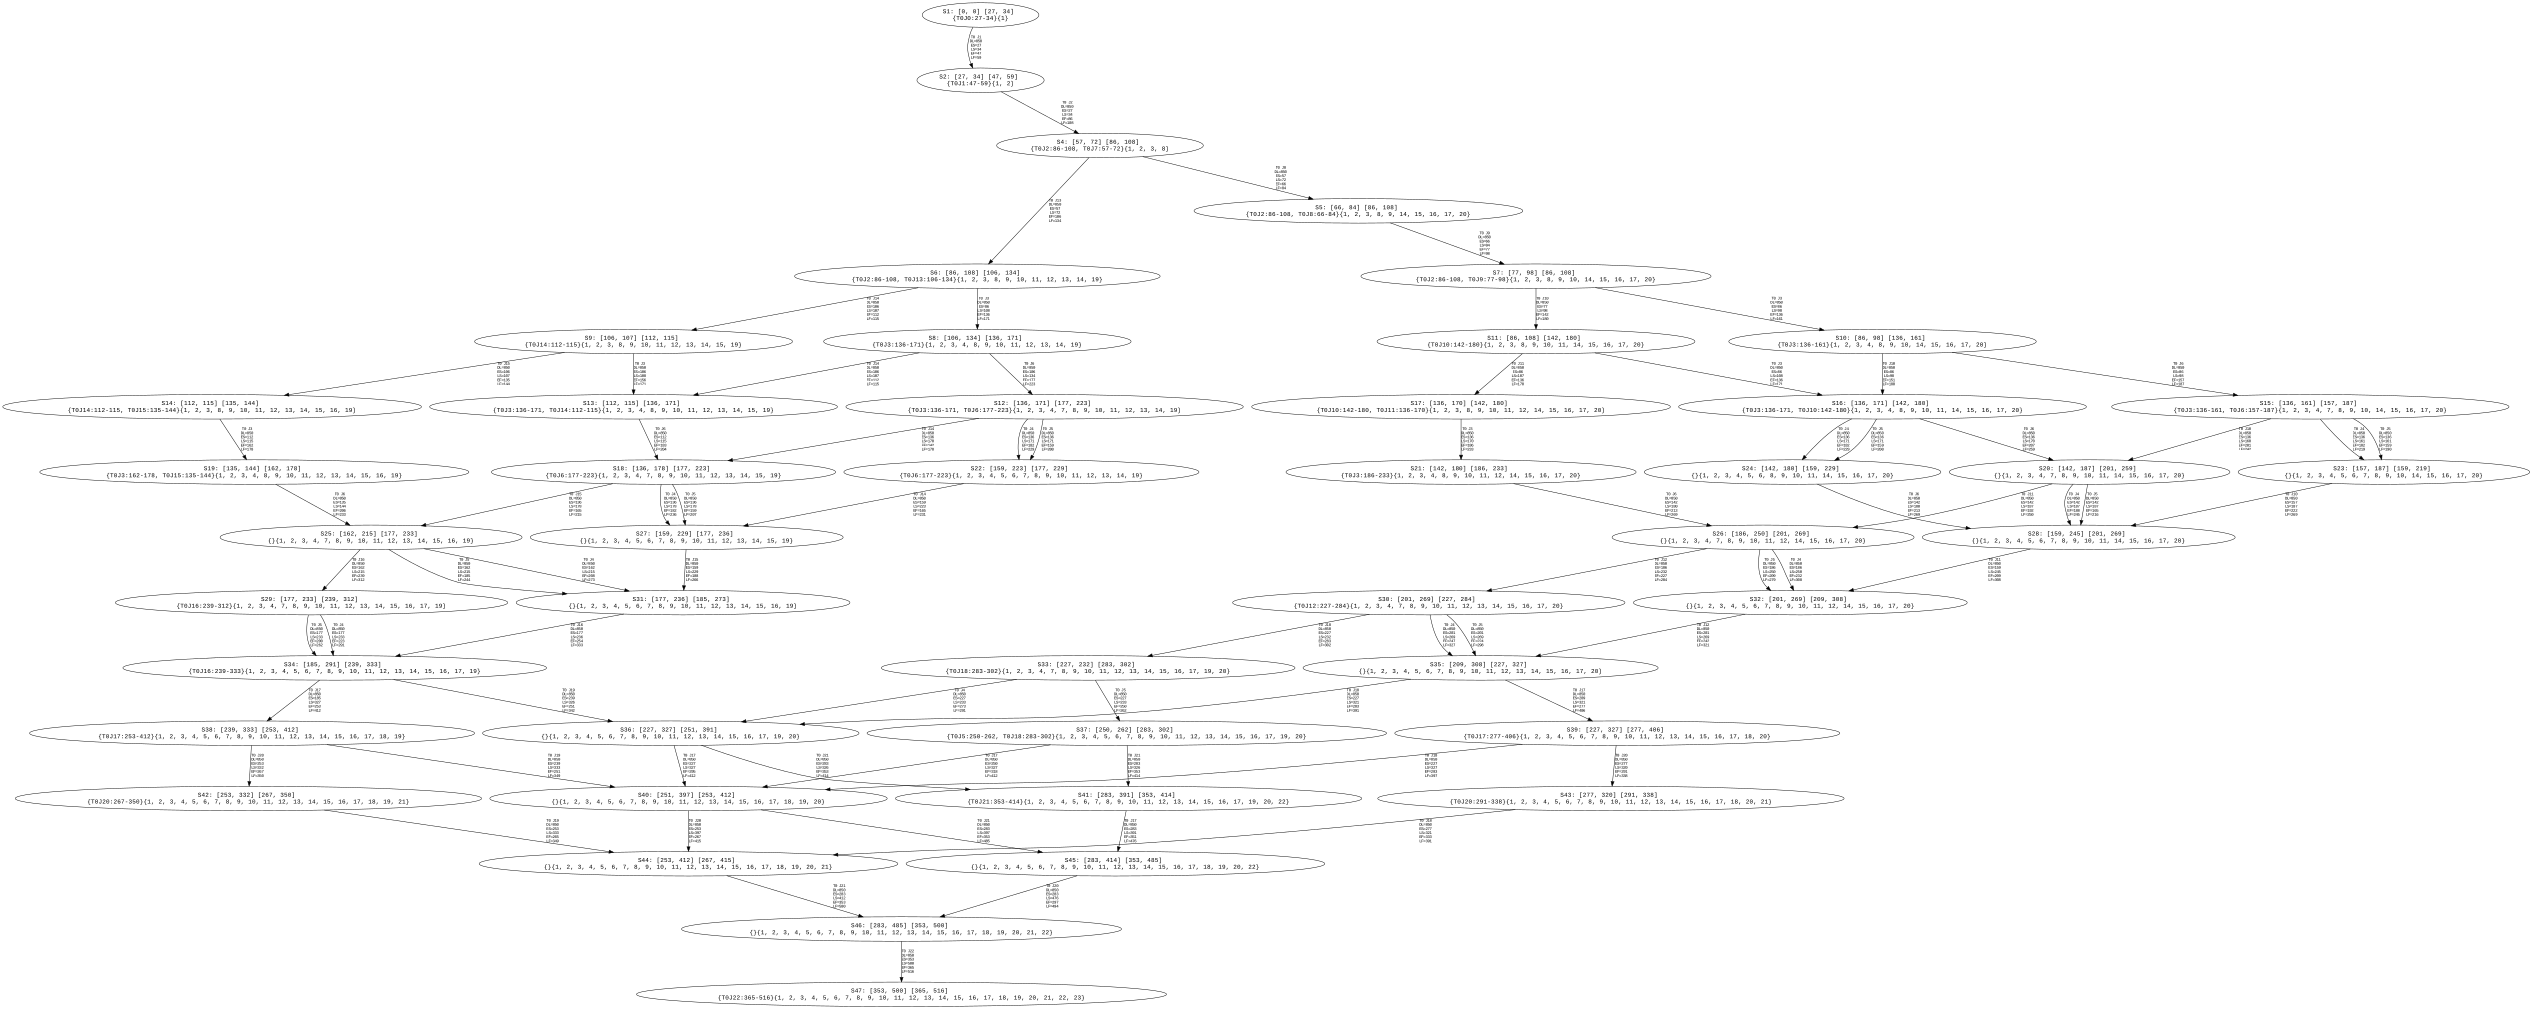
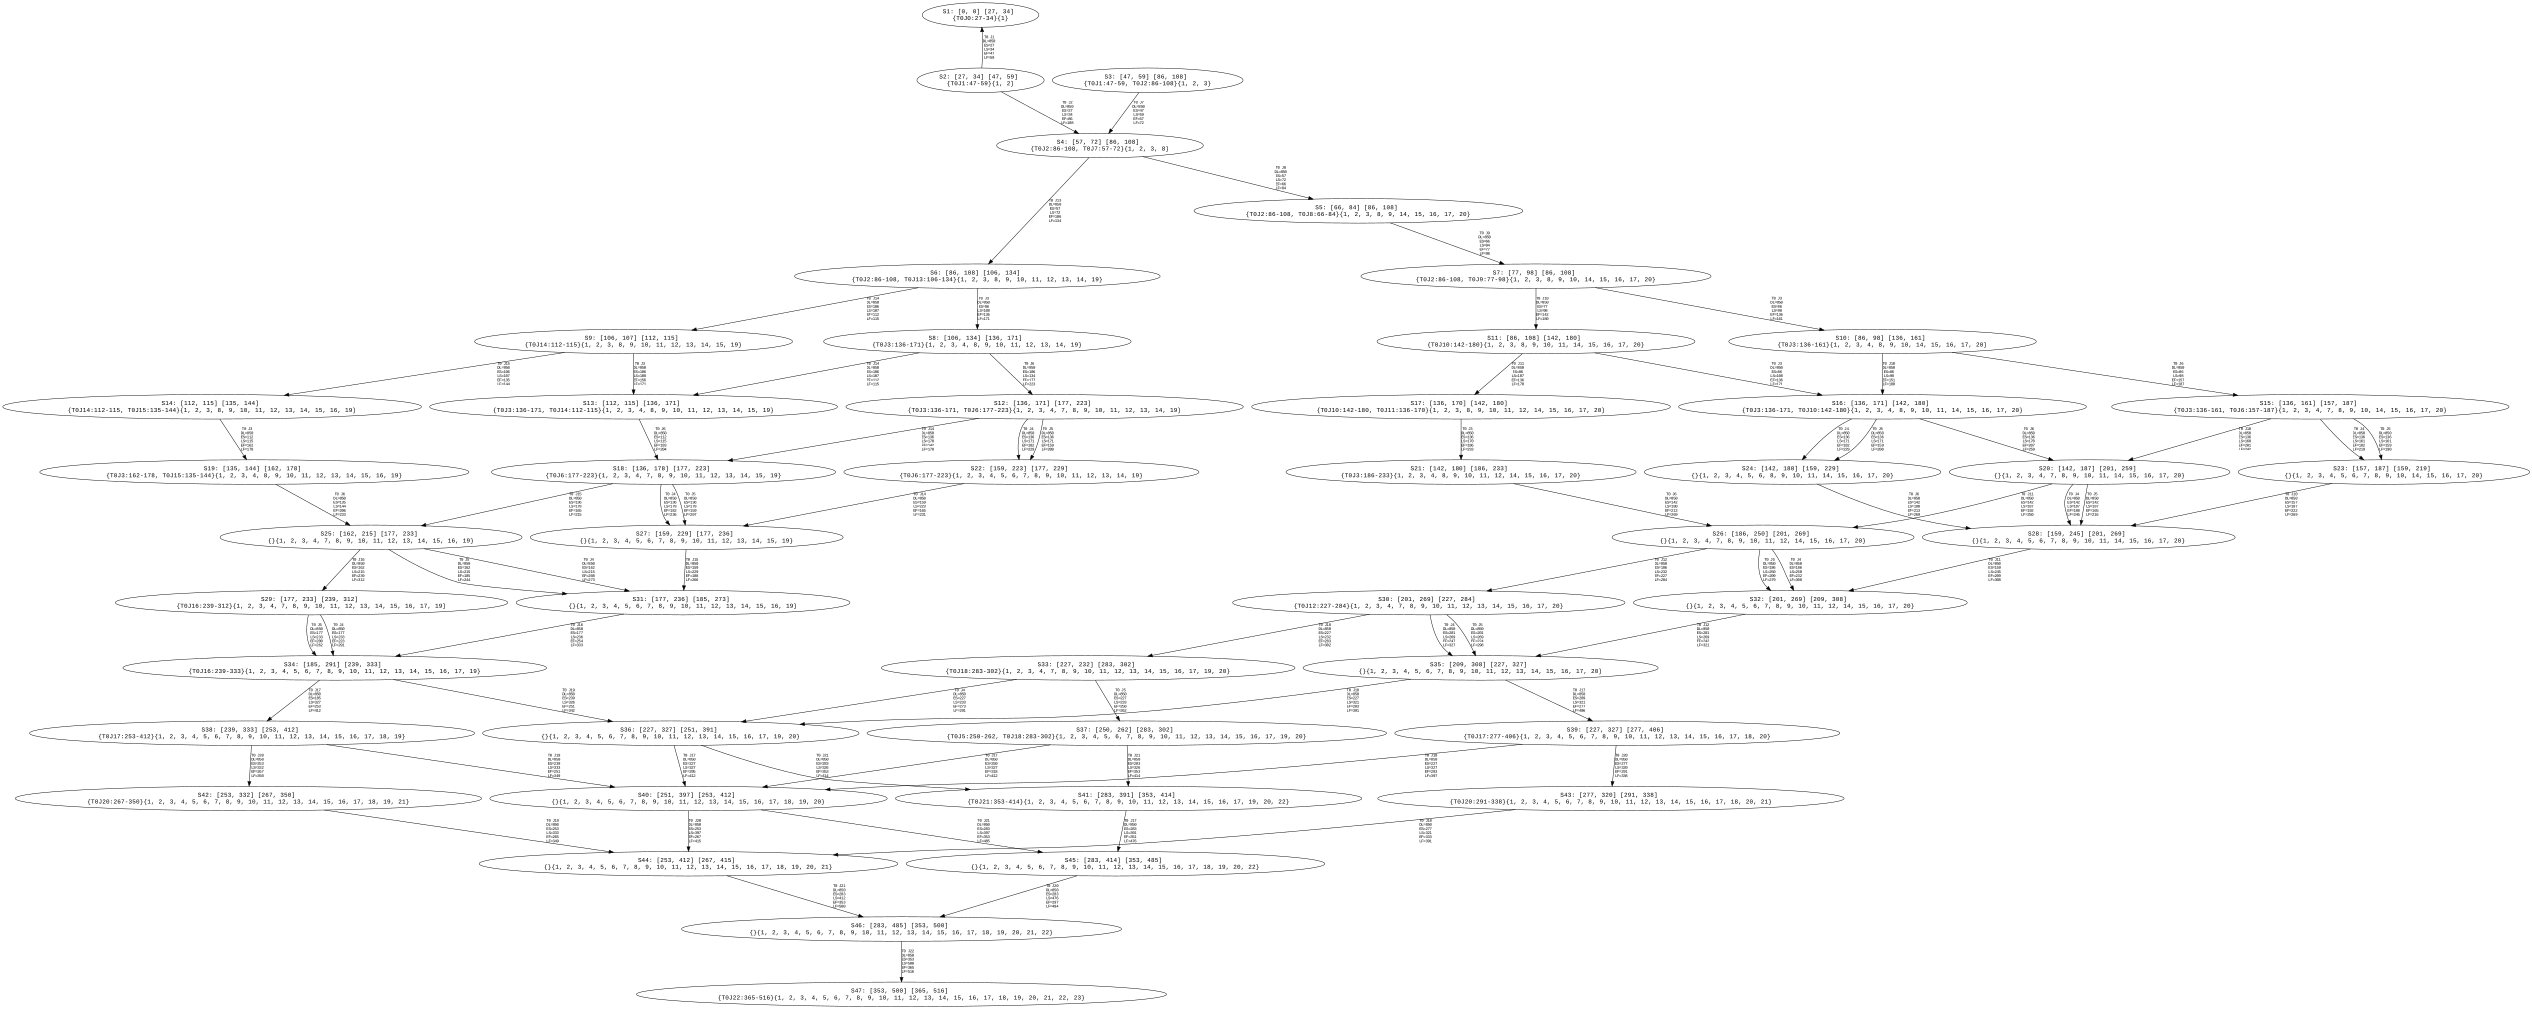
(968, 45) -> (983, 50)
none -> (1148, 80)
